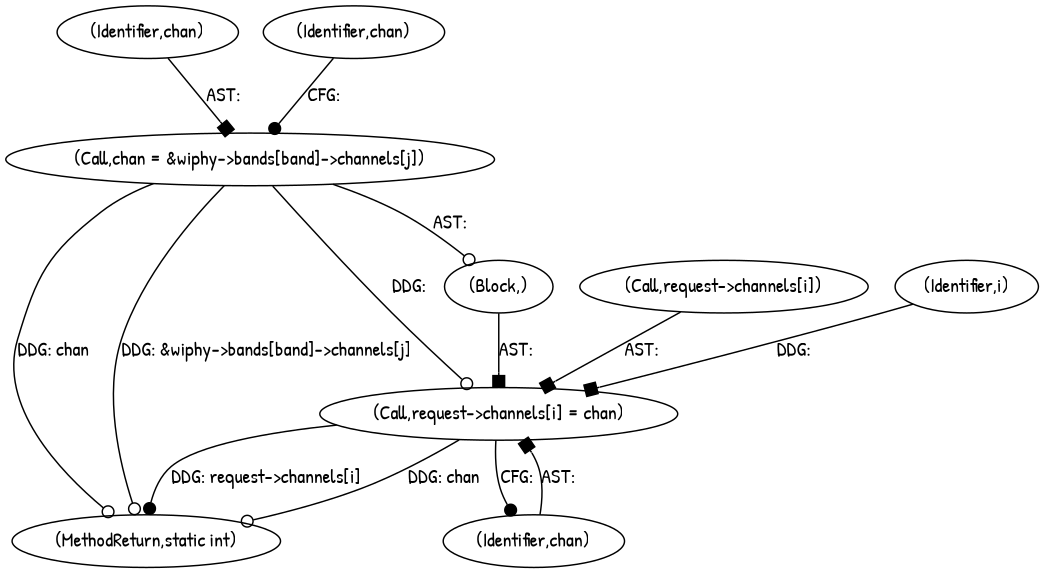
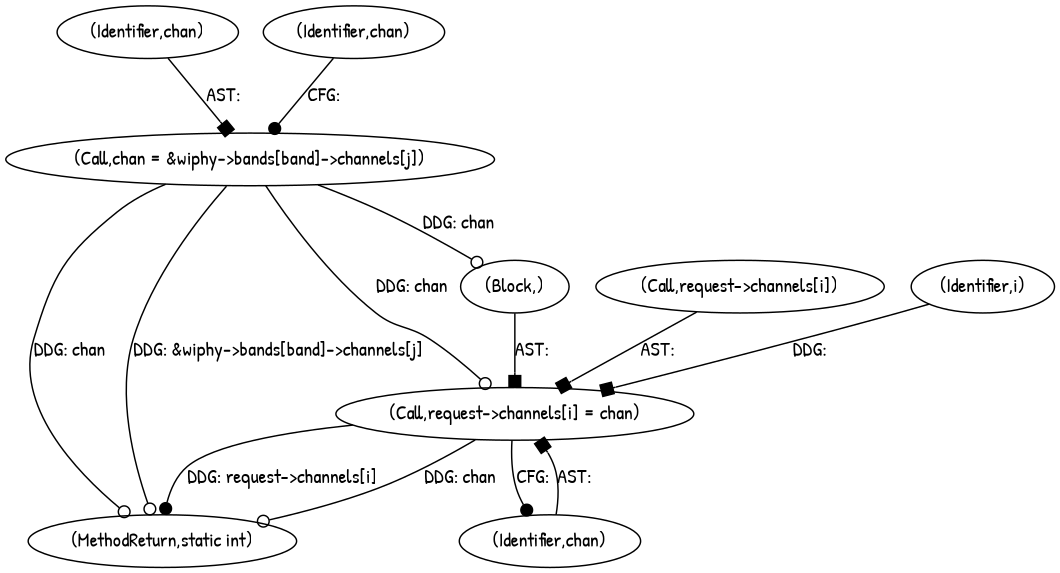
(453, 223) -> (459, 223)
(412, 287) -> (412, 287)
